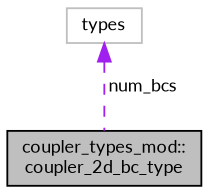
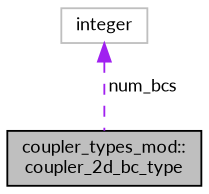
(104, 26) -> (104, 26)
